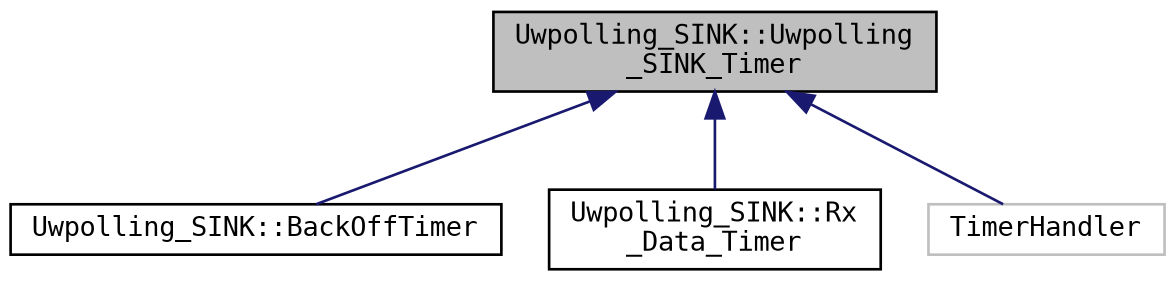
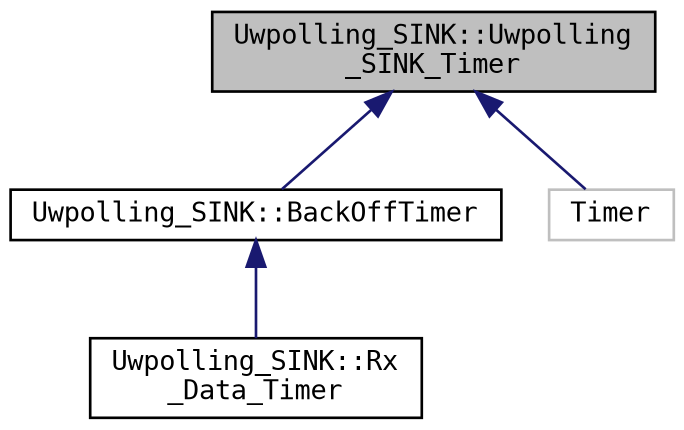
(715, 154) -> (256, 303)
(1047, 229) -> (611, 215)
